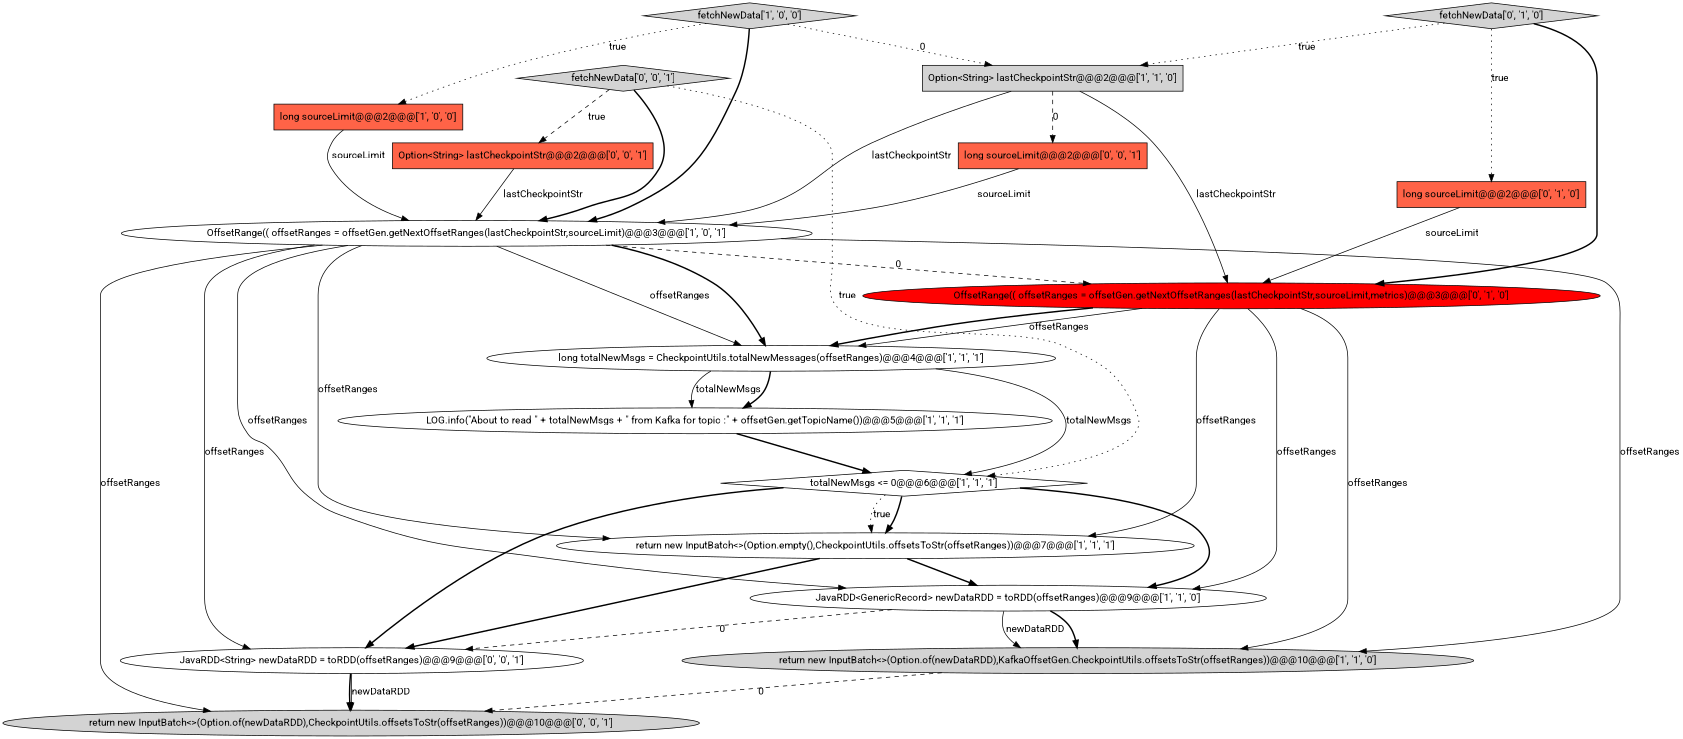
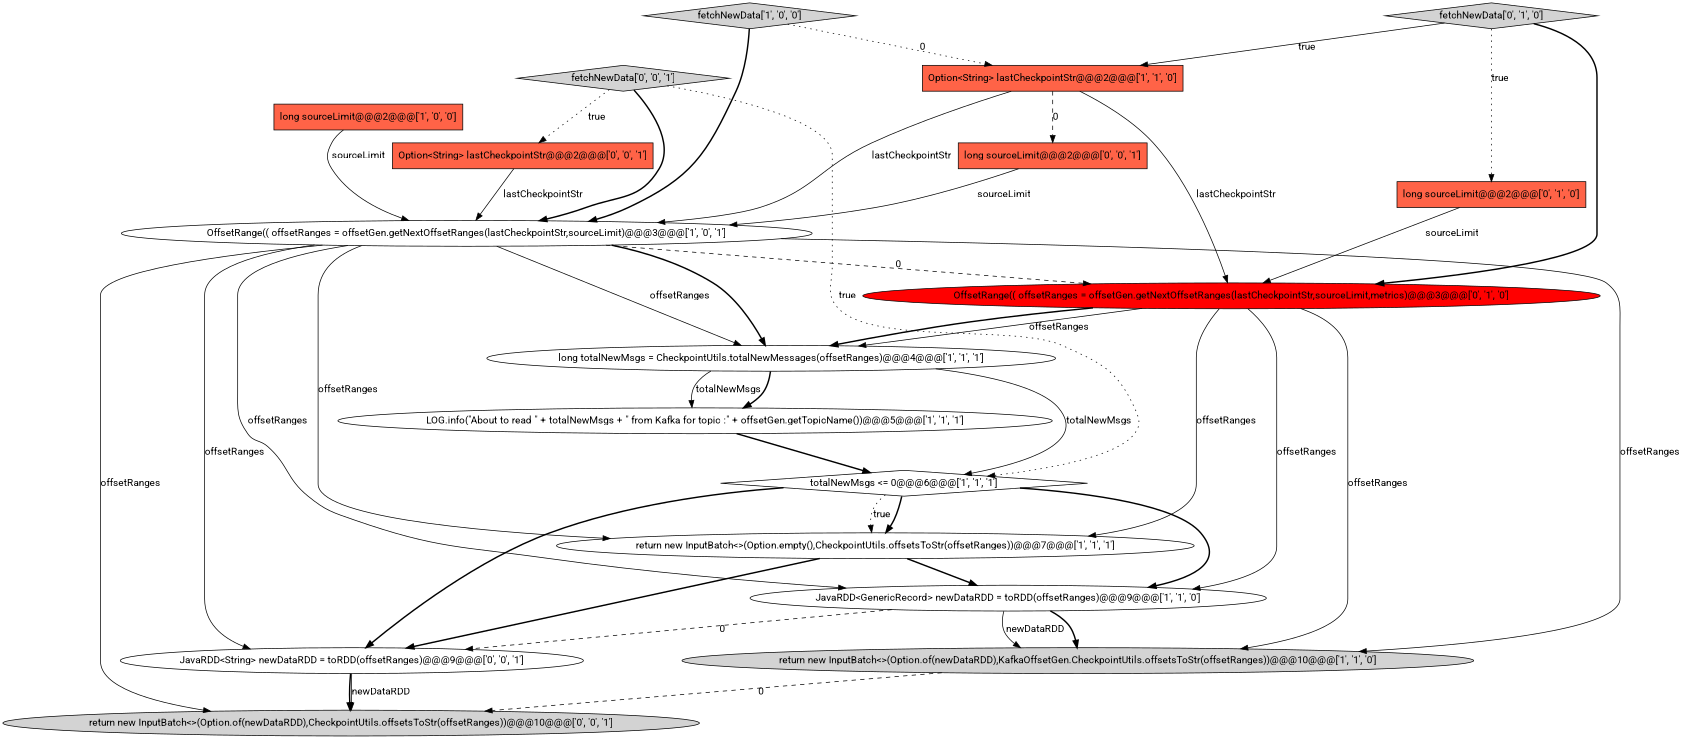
(1296, 44) -> (1296, 44)
(554, 54) -> none
(1053, 78) -> (1053, 78)
(577, 114) -> (577, 114)
